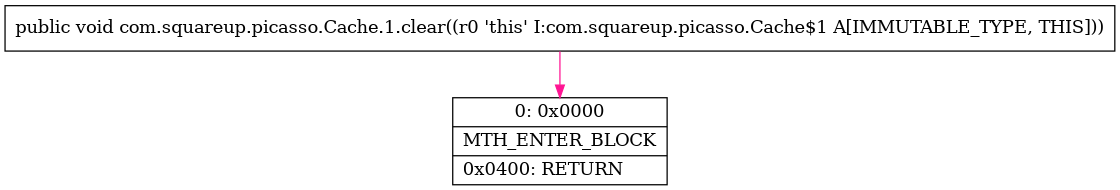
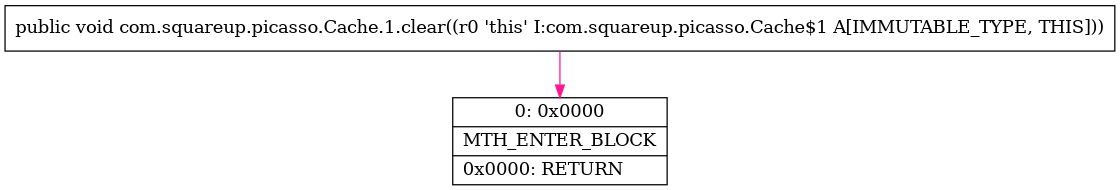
(552, 170) -> (552, 170)
